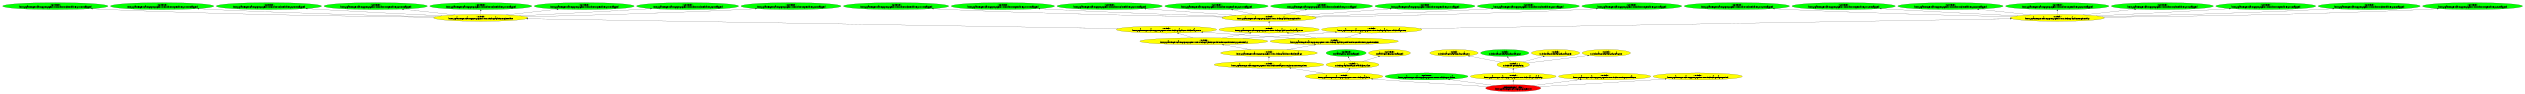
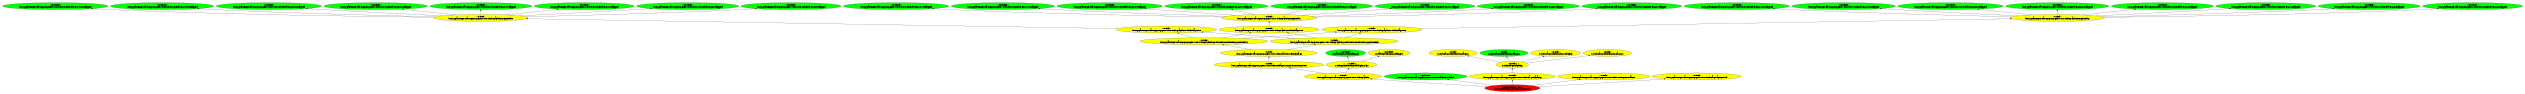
(1556, 53) -> (1556, 53)
(1353, 65) -> (1352, 65)
